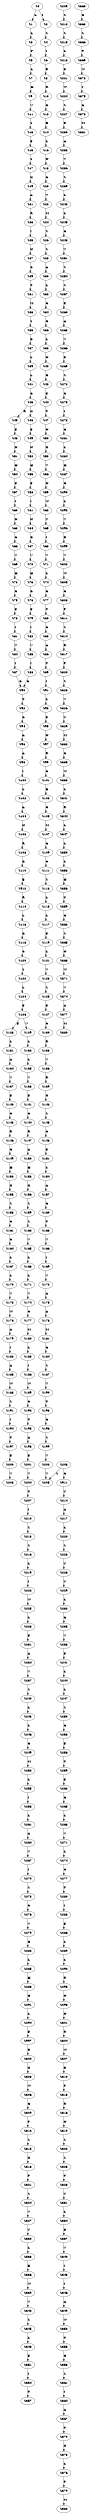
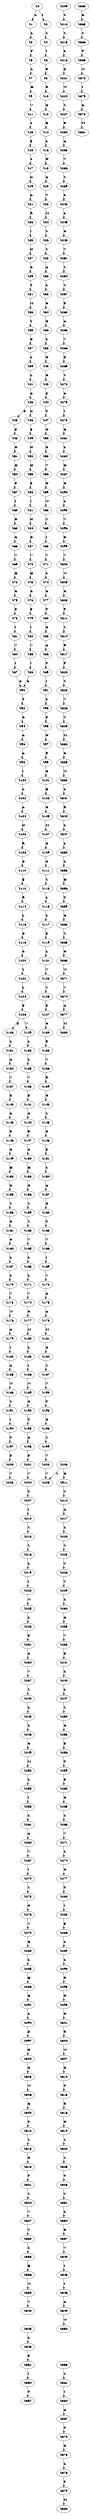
(22, 889) -> (22, 889)
(28, 2319) -> none
(64, 2347) -> none
